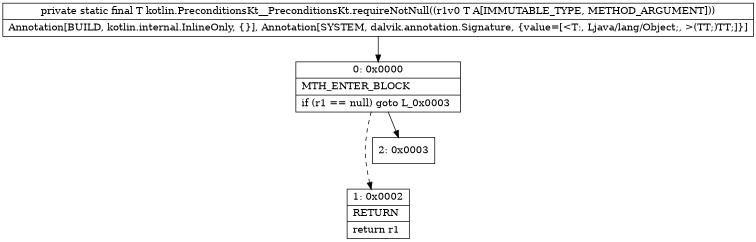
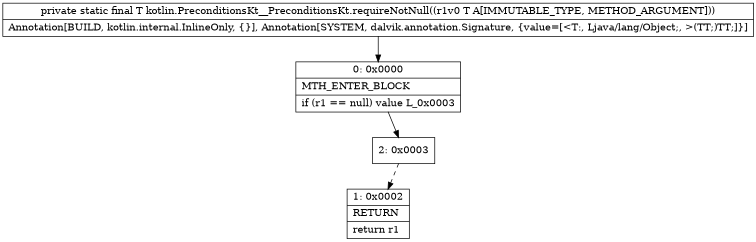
(376, 103) -> (378, 103)
(365, 147) -> (395, 173)
